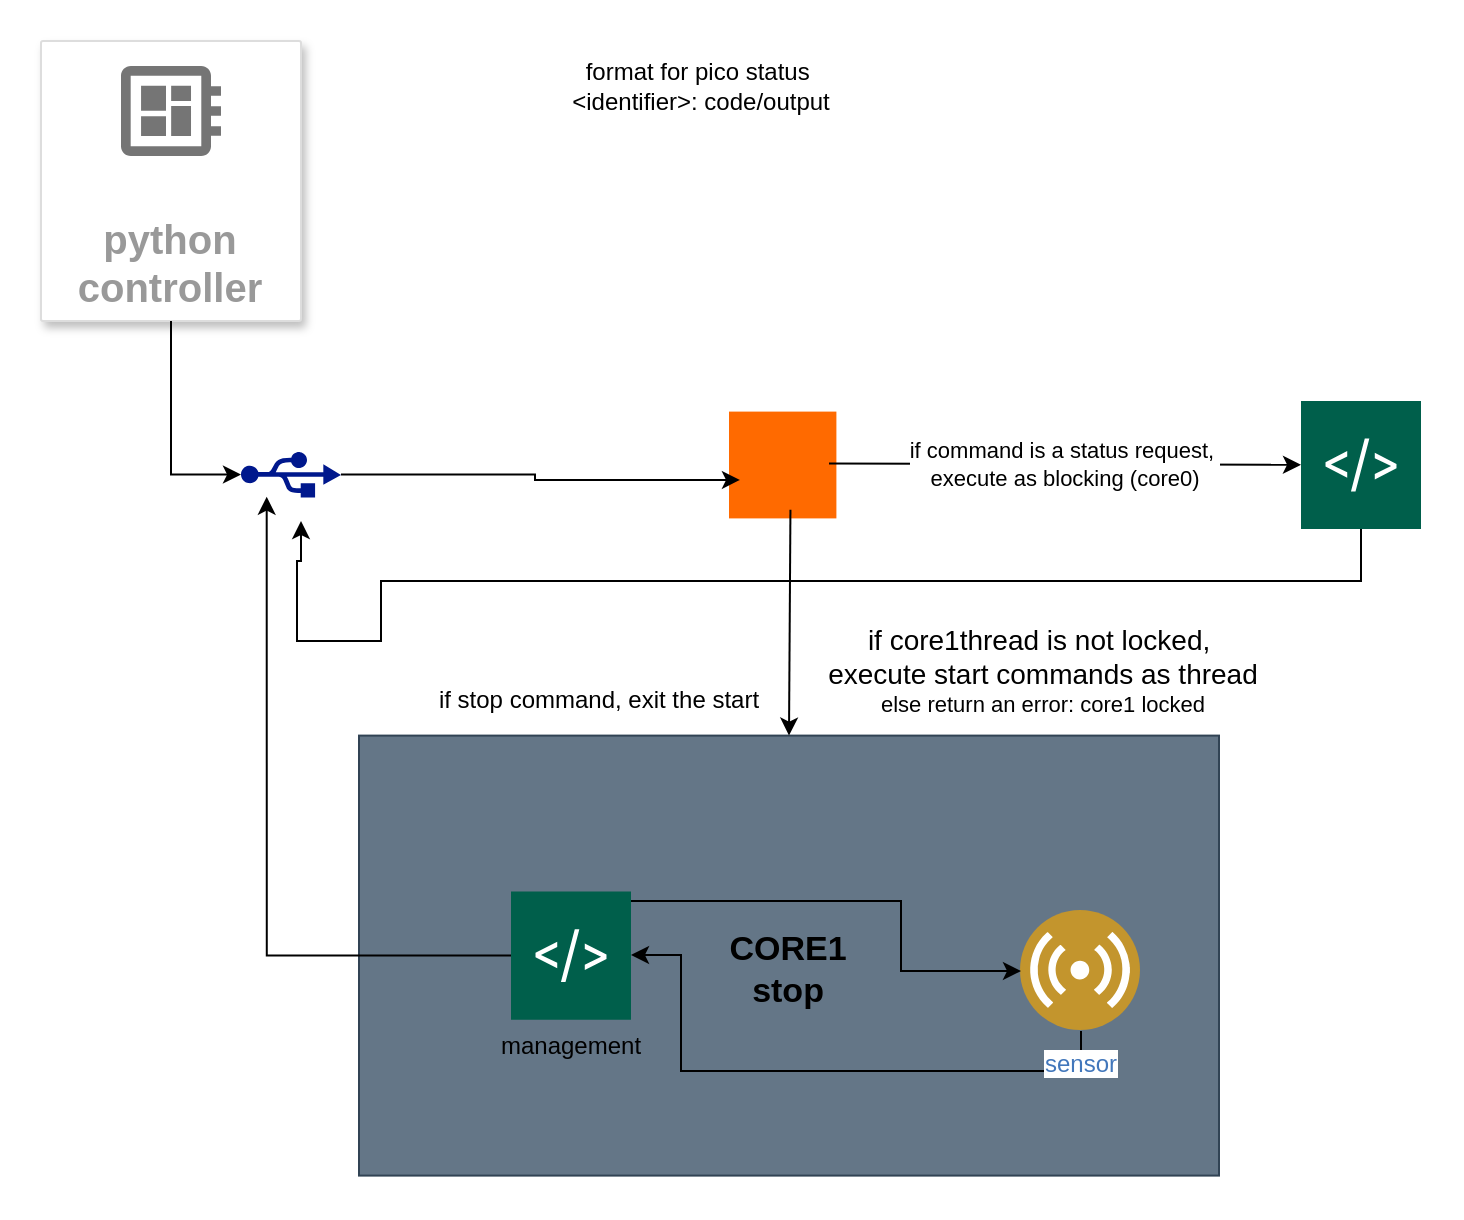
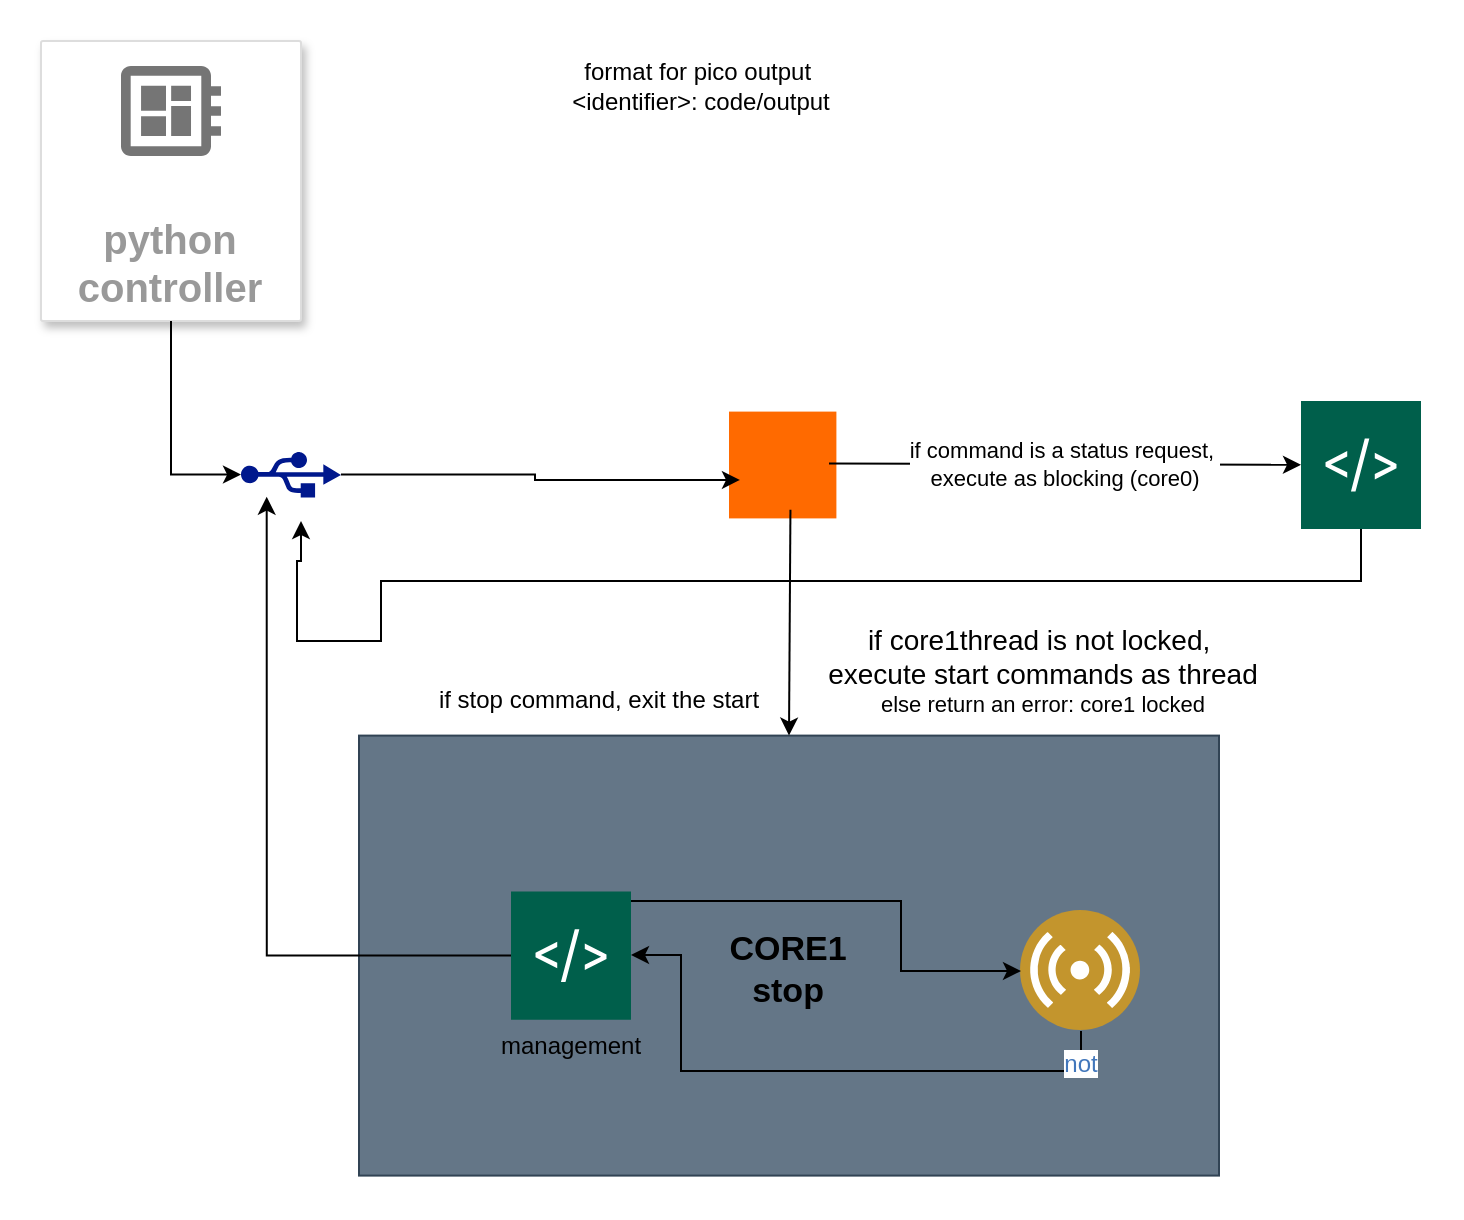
(702, 87) -> (702, 87)
(1082, 1065) -> (1082, 1065)
